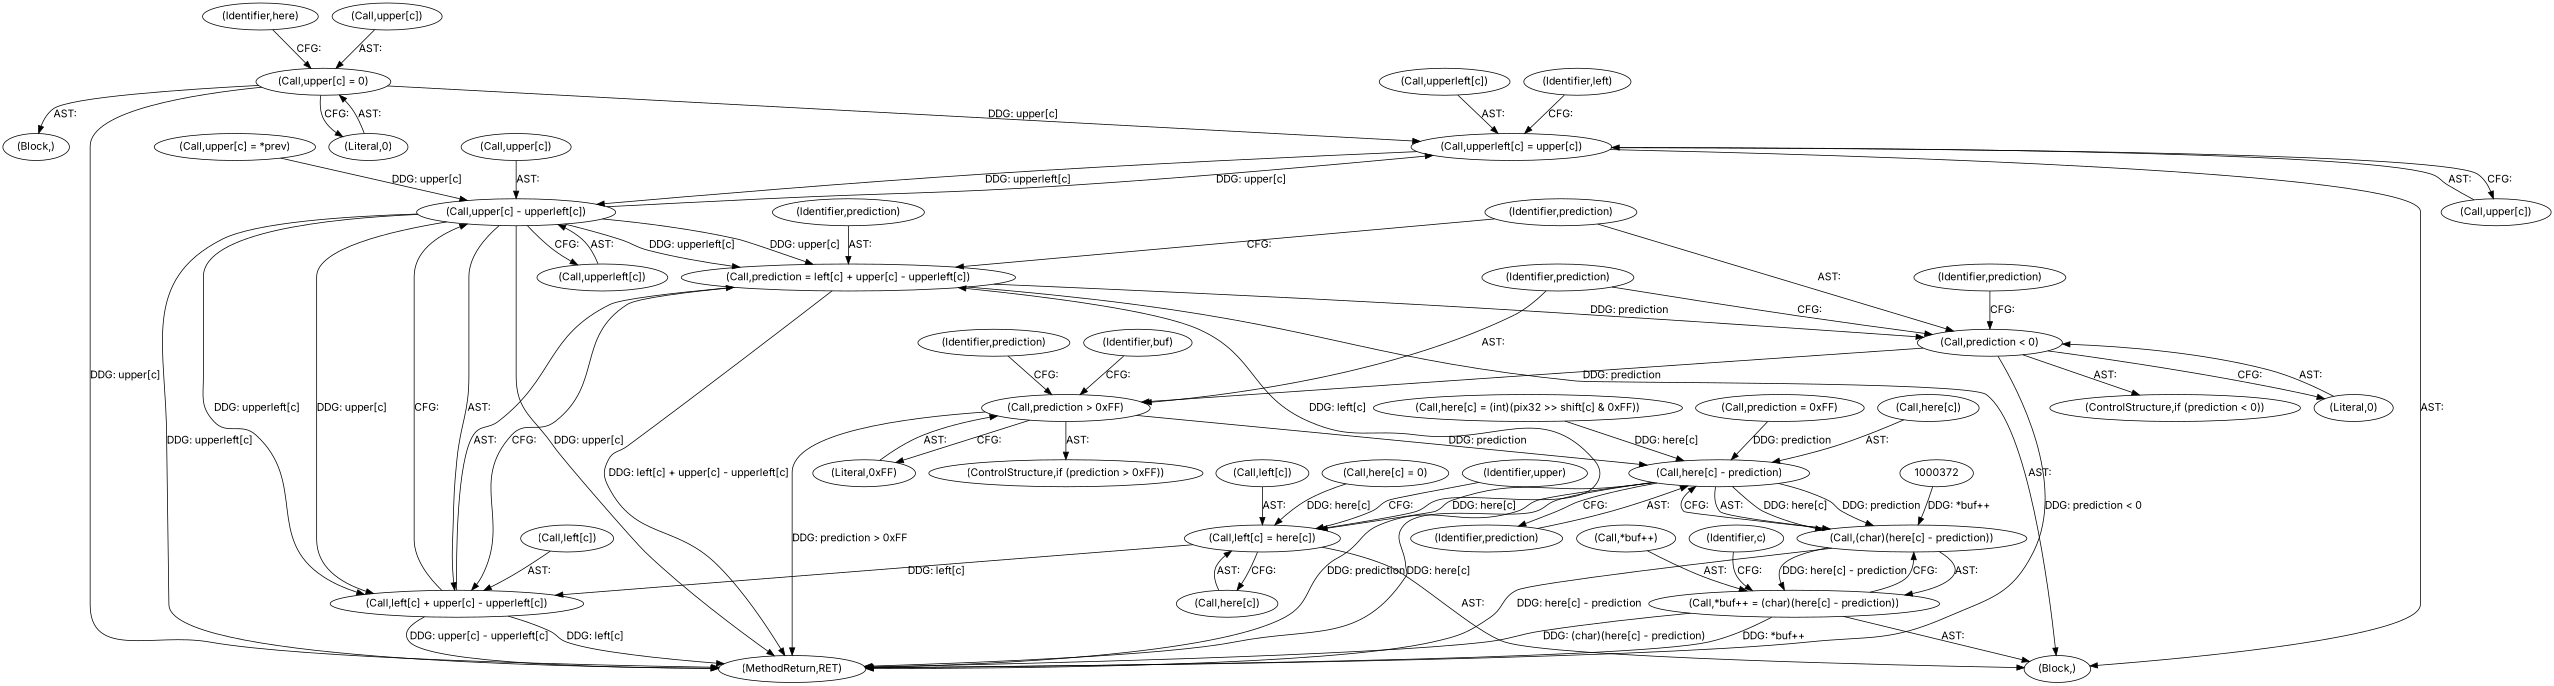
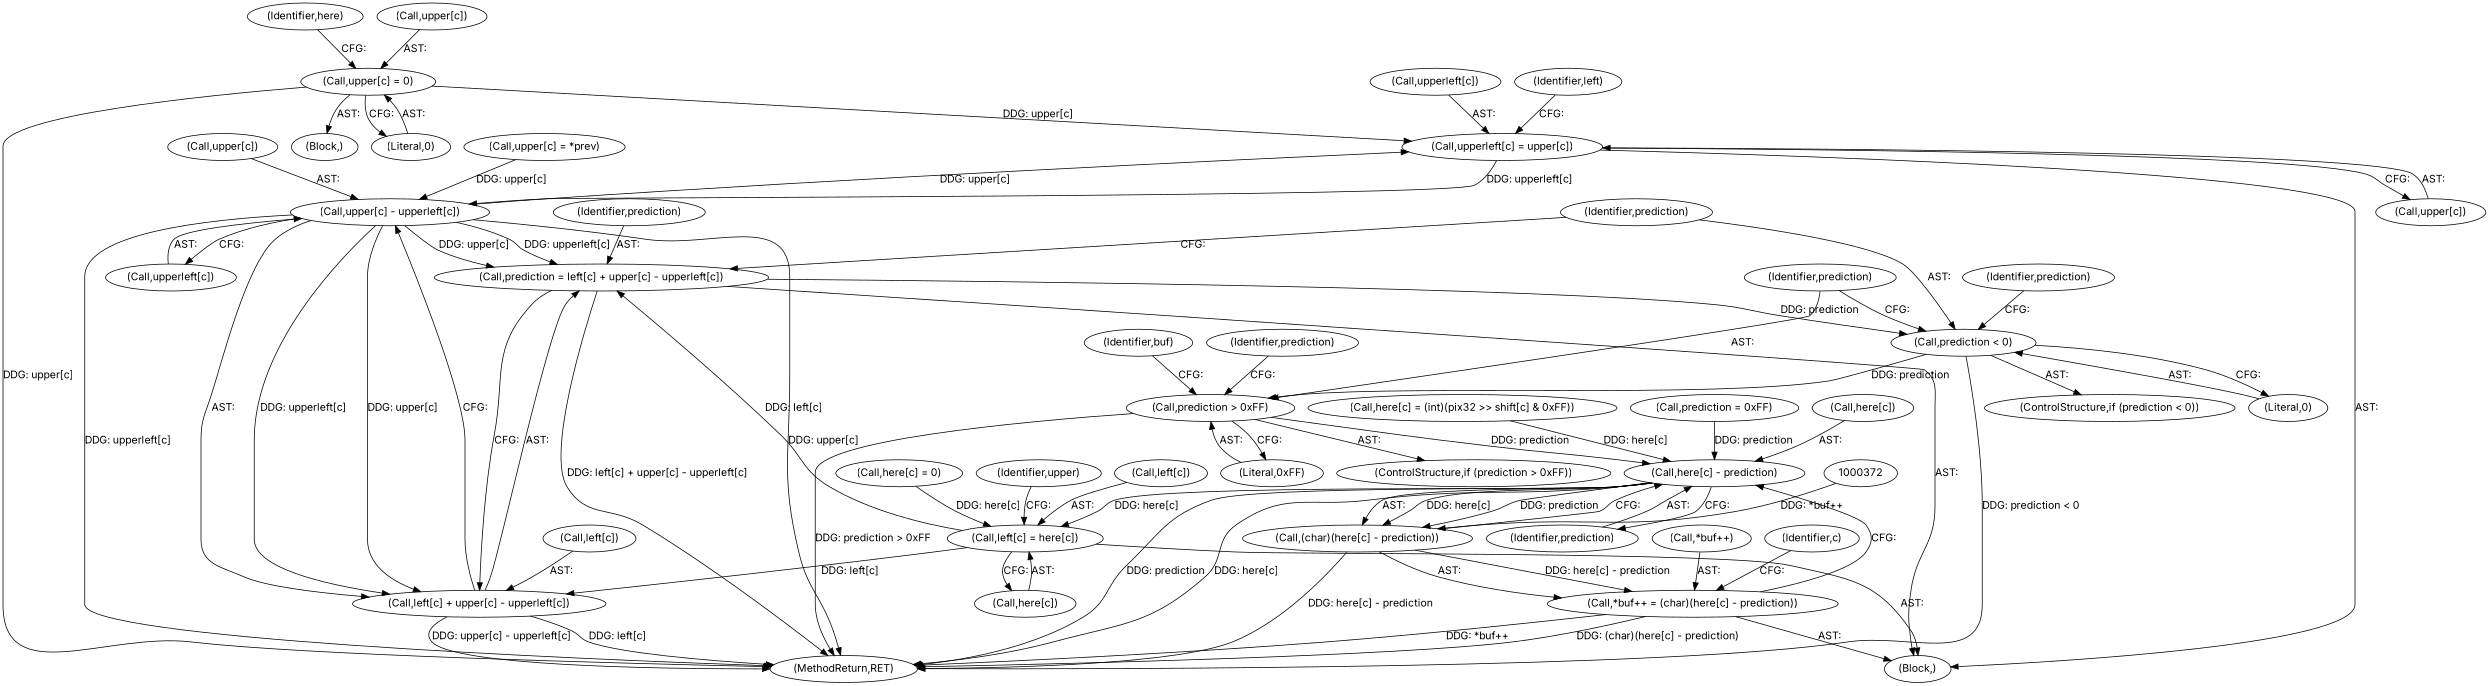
(1898, 583) -> (1871, 541)
